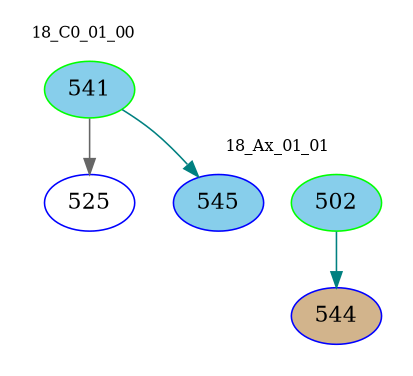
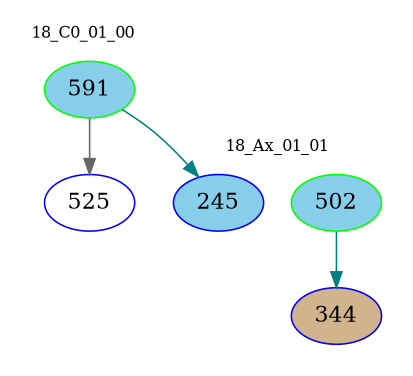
(90, 90) -> (90, 90)
(219, 203) -> (219, 203)
(336, 316) -> (336, 316)
